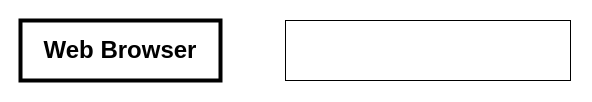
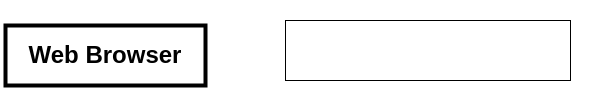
(121, 51) -> (106, 56)
